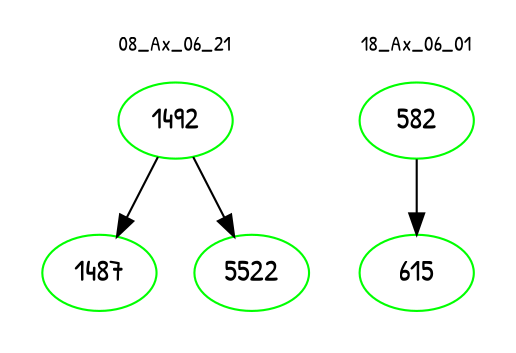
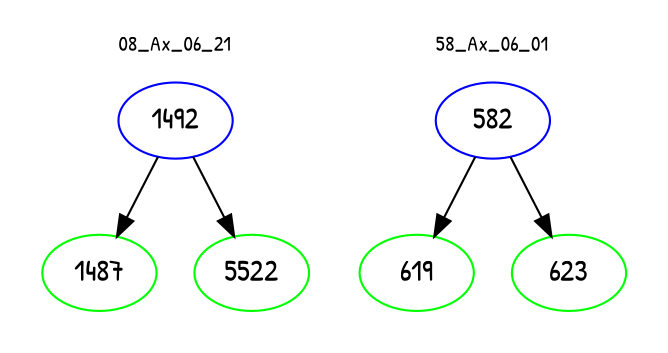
(417, 45) -> (493, 45)
(176, 121) -> (176, 121)
(417, 121) -> (493, 121)
(417, 273) -> (417, 273)
none -> (569, 273)
